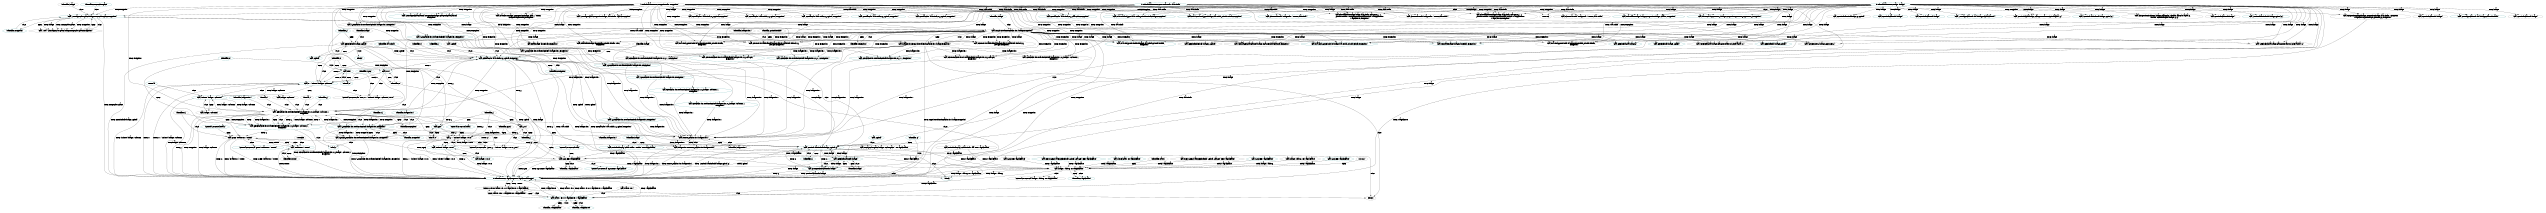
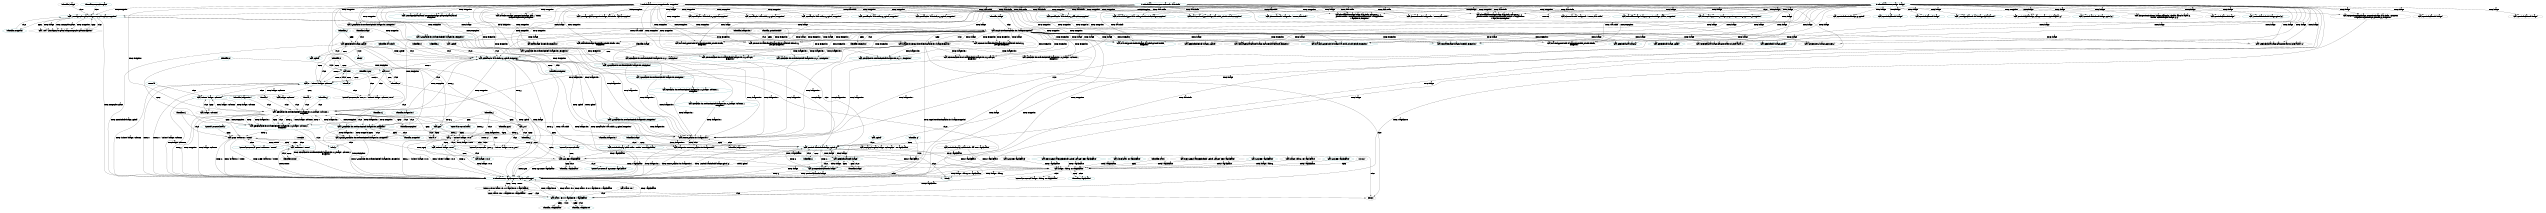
(1114, 7) -> none
(2478, 17) -> none
(454, 133) -> (454, 133)
